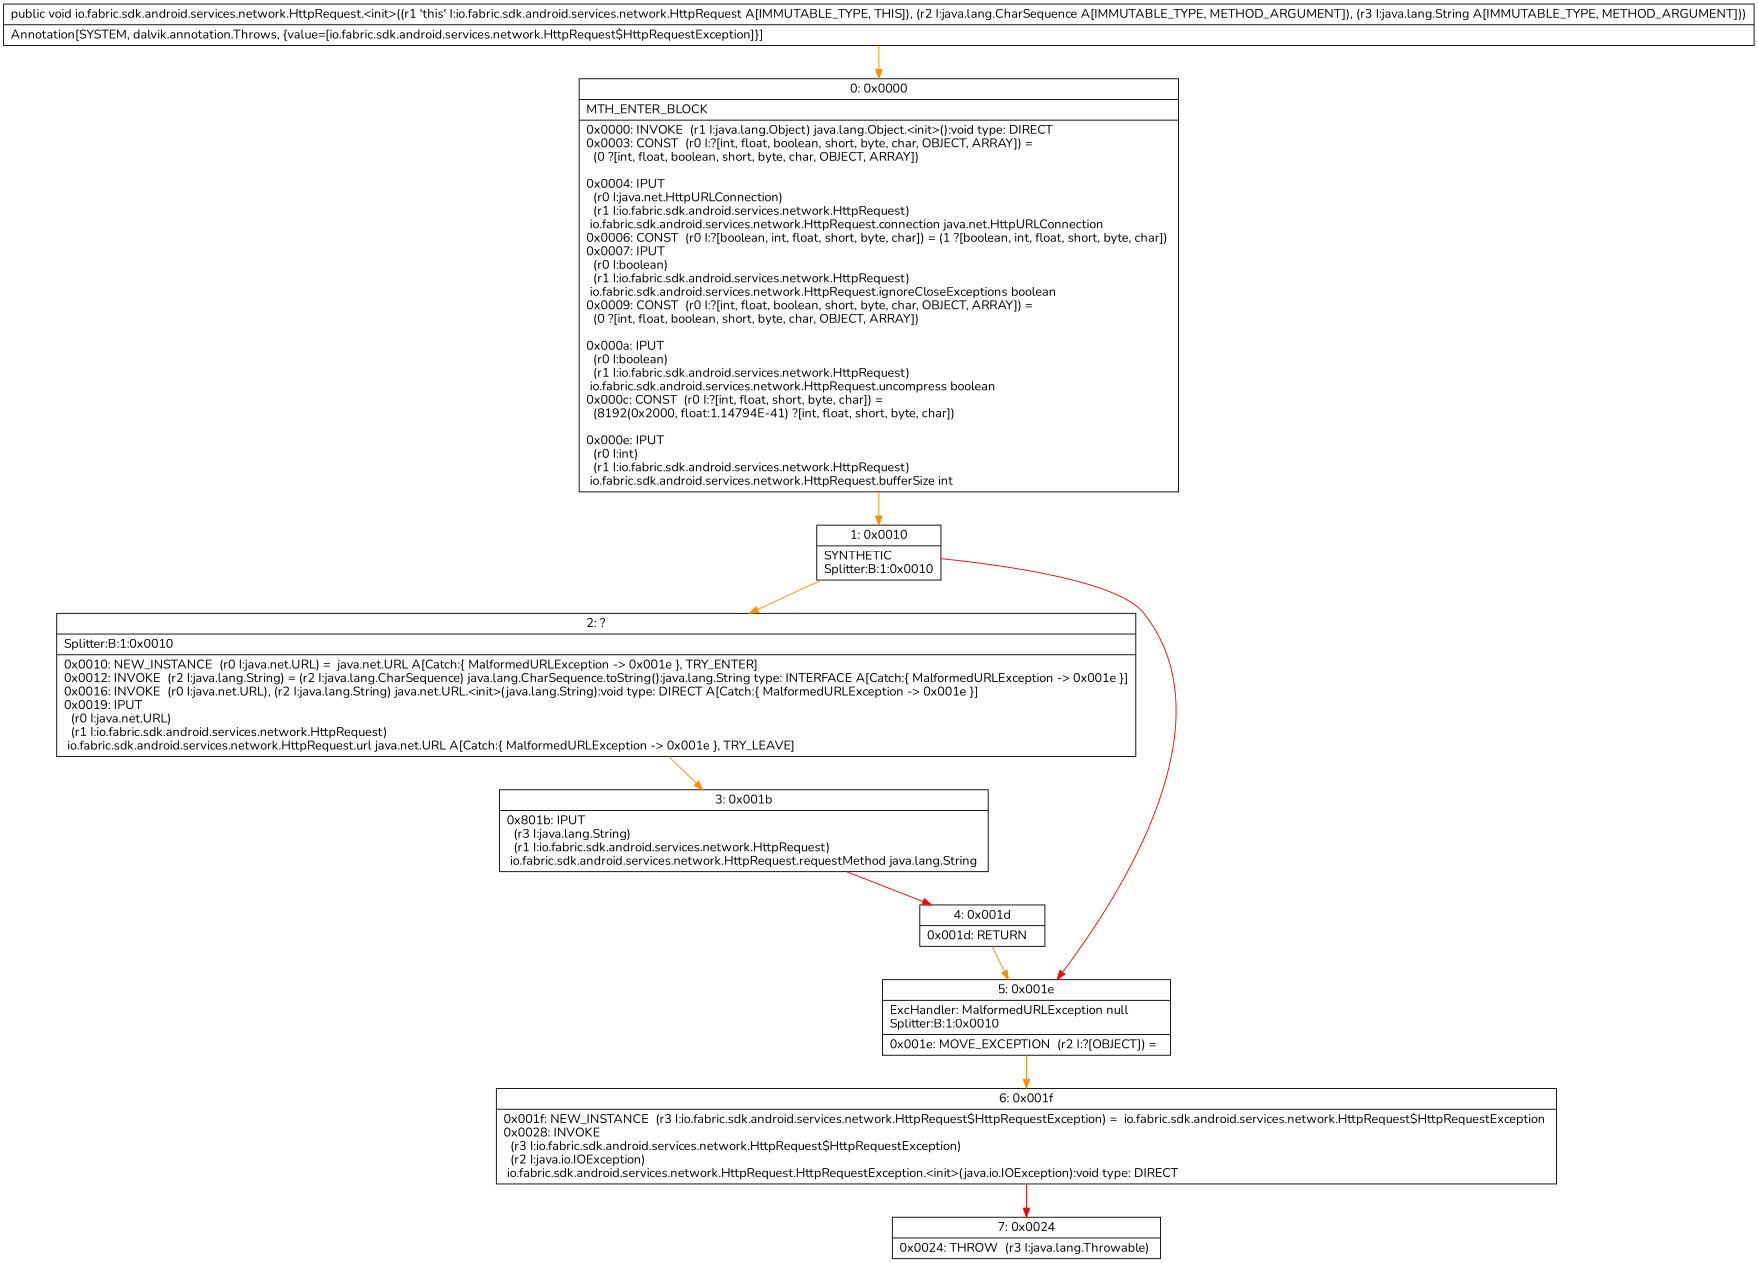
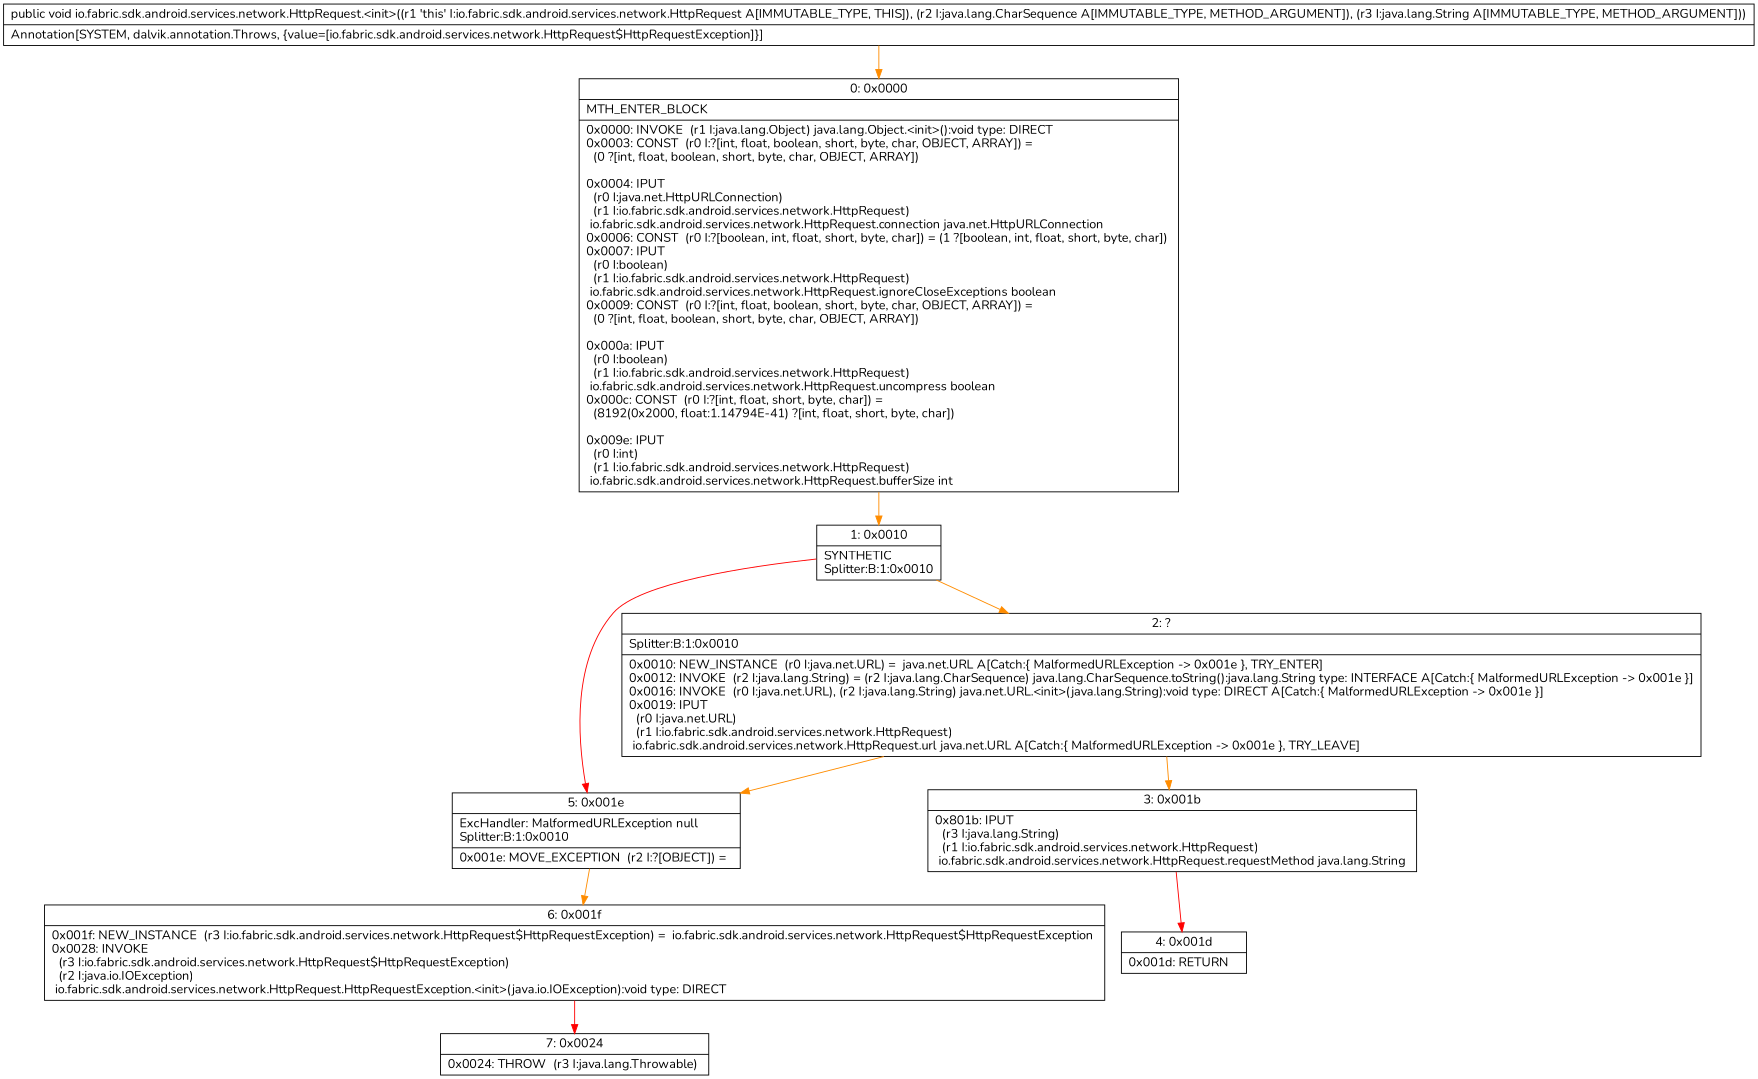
(629, 441) -> (629, 441)
(998, 959) -> (816, 774)
